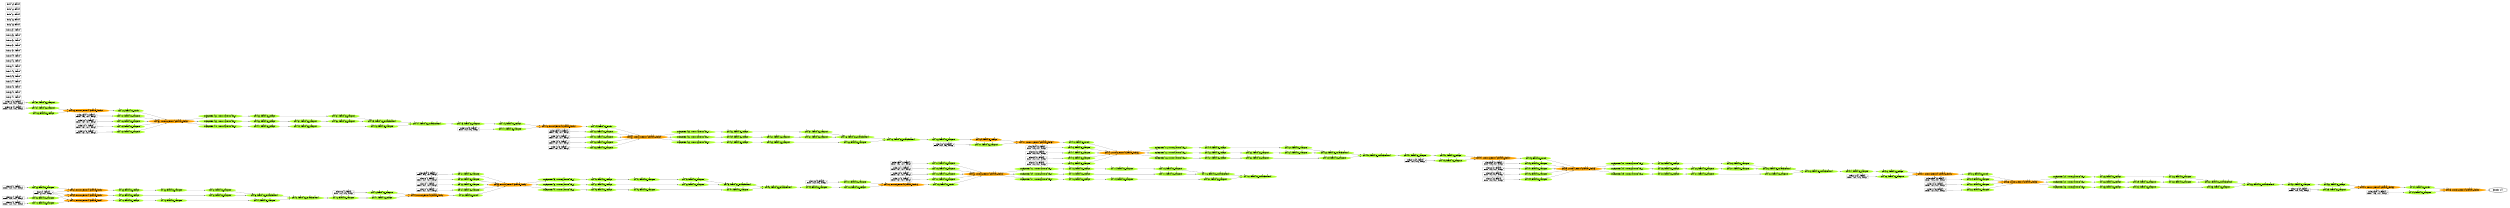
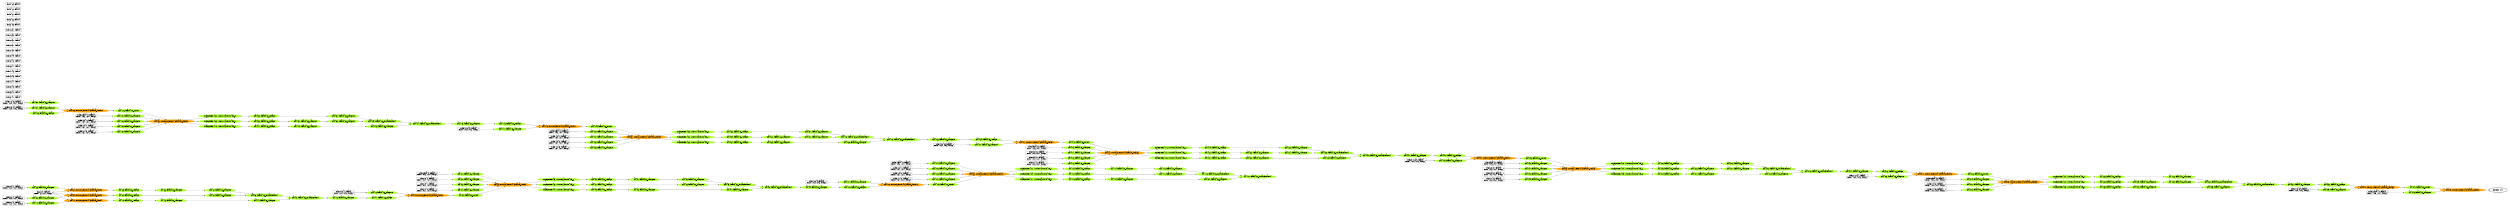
(987, 140) -> (987, 140)
